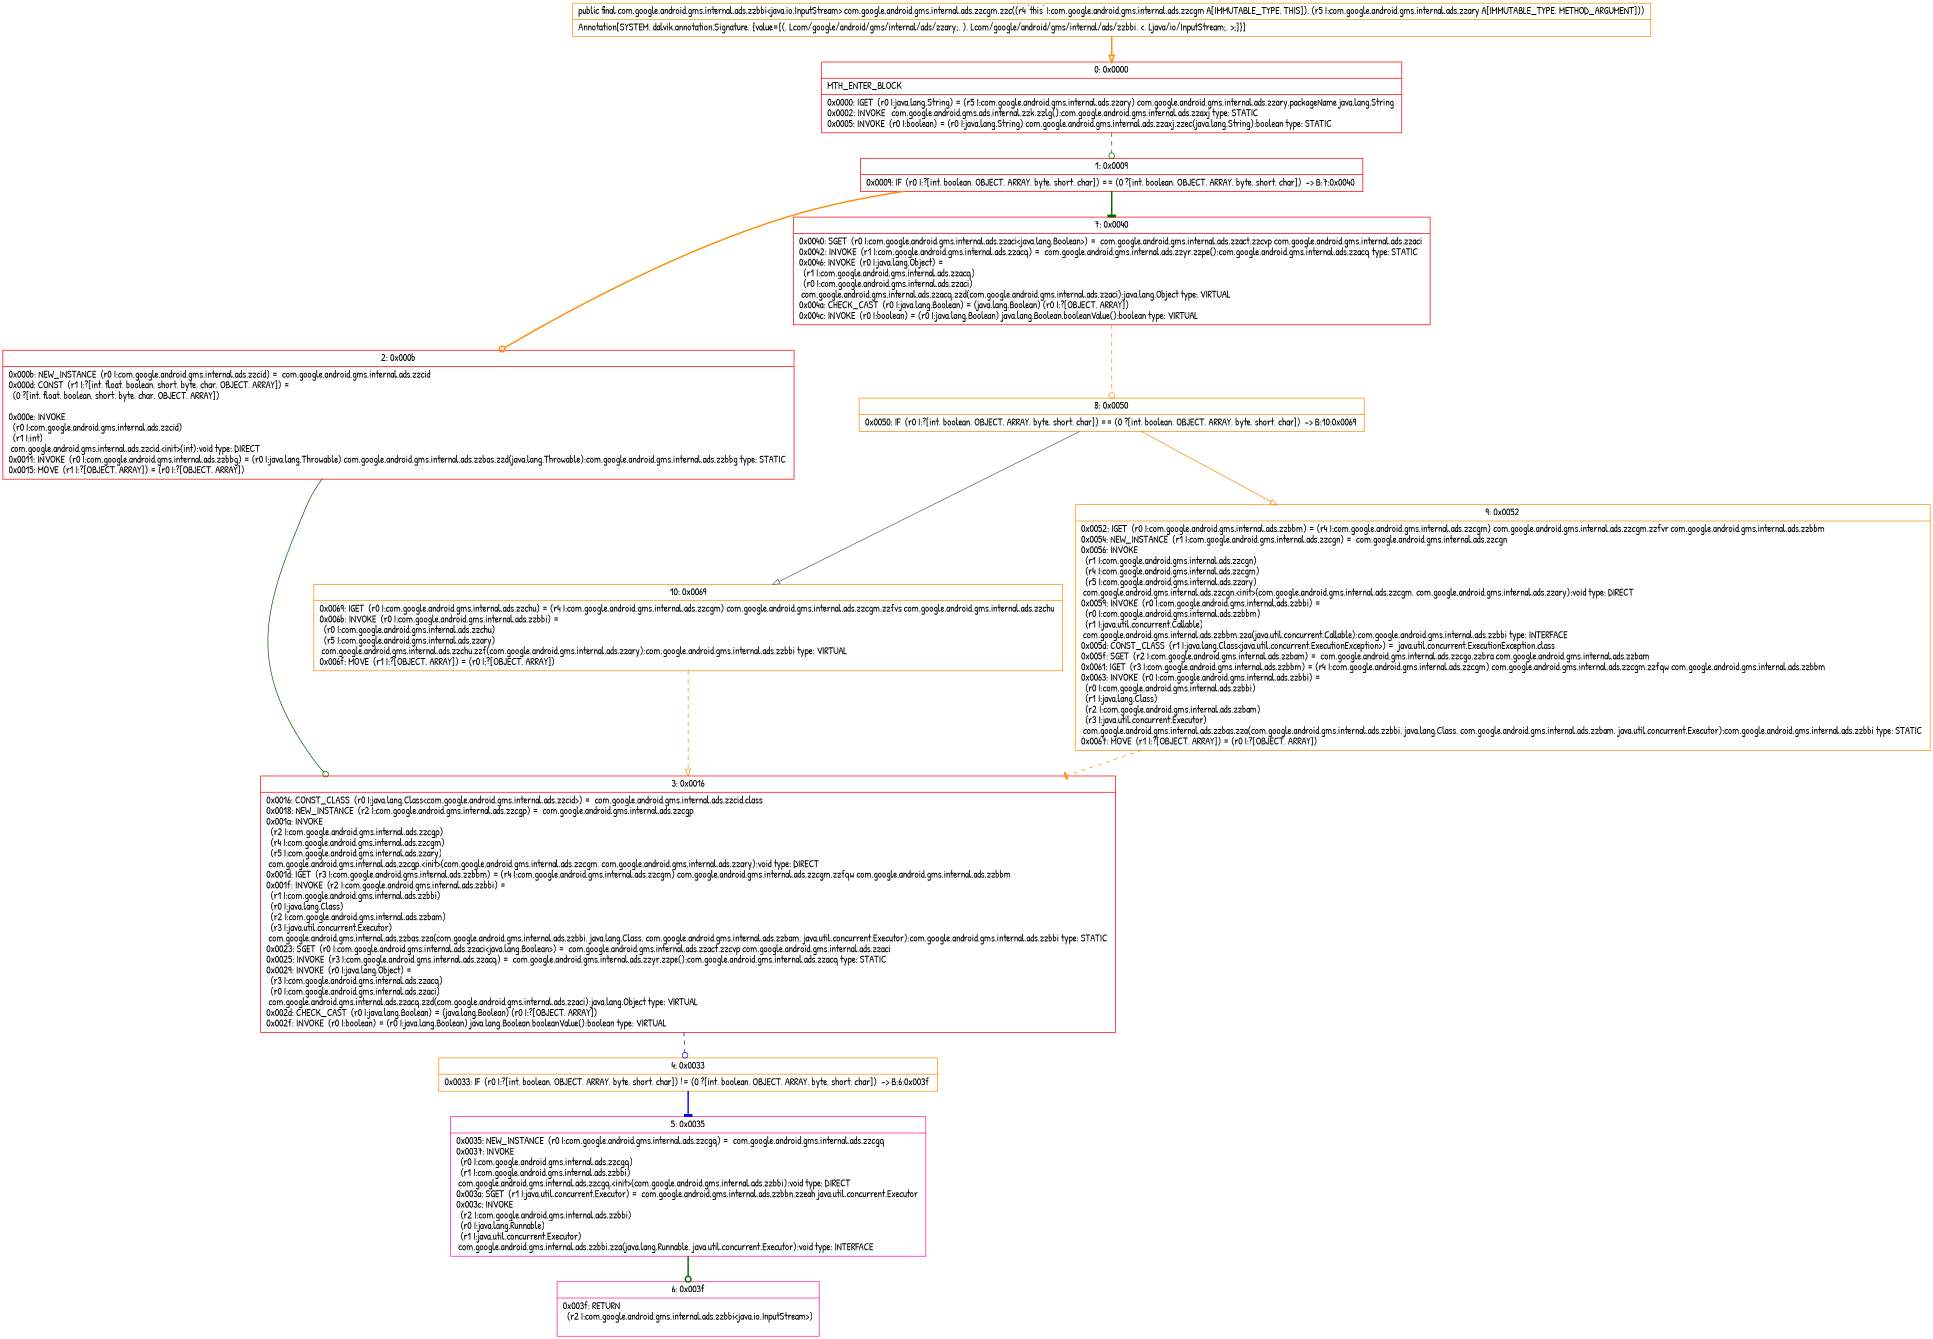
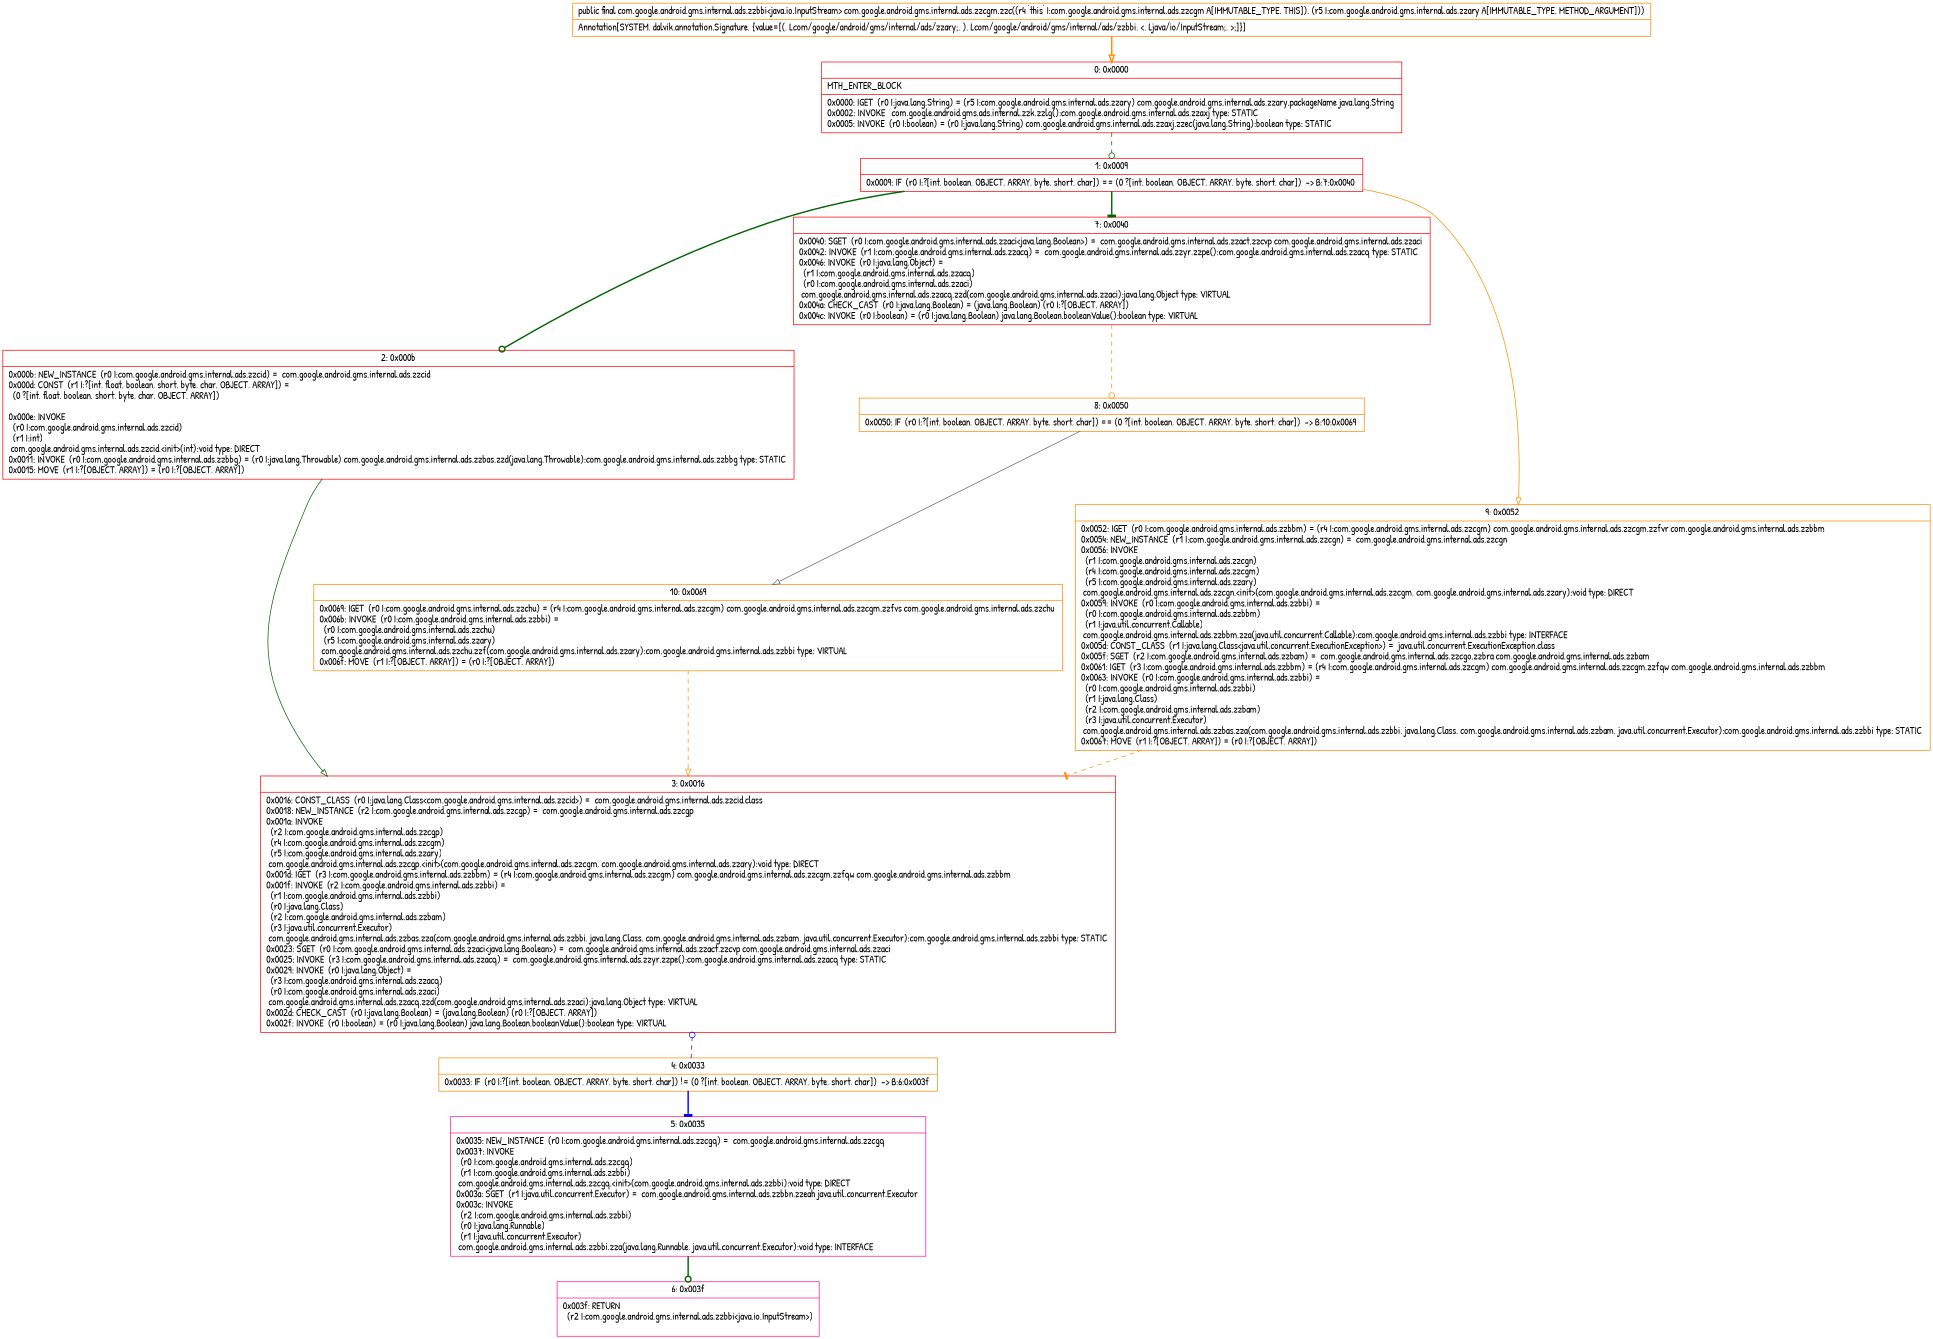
(697, 250) -> (697, 250)
(1206, 466) -> (1494, 311)
(269, 627) -> (269, 627)
(684, 1042) -> (692, 1048)
